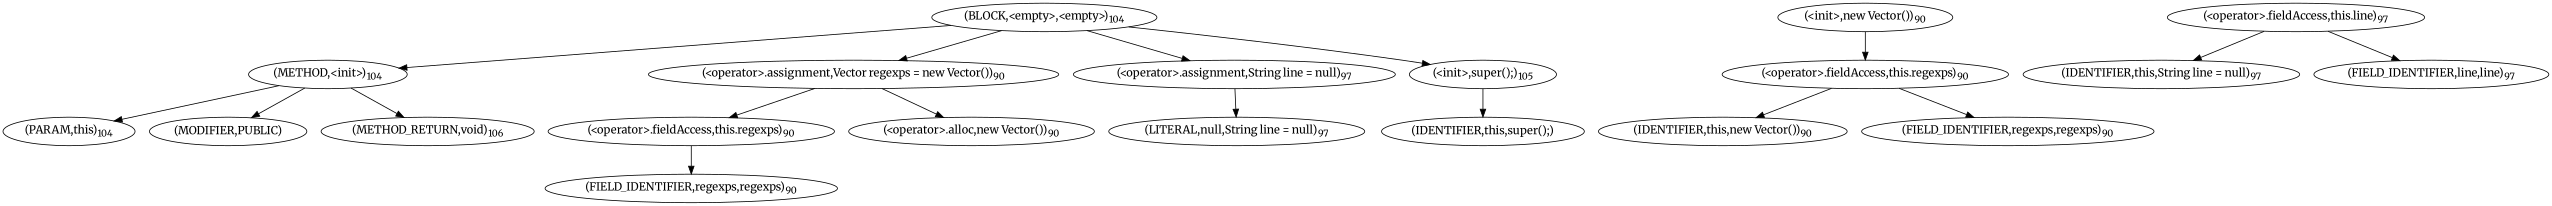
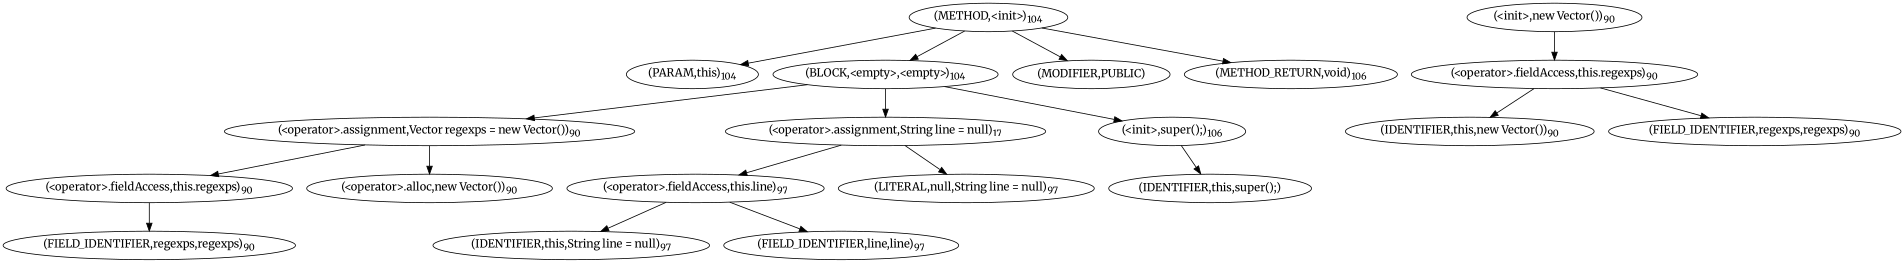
(679, 46) -> (941, 44)
(1346, 73) -> (998, 130)
(1526, 73) -> (1215, 130)
none -> (794, 159)
